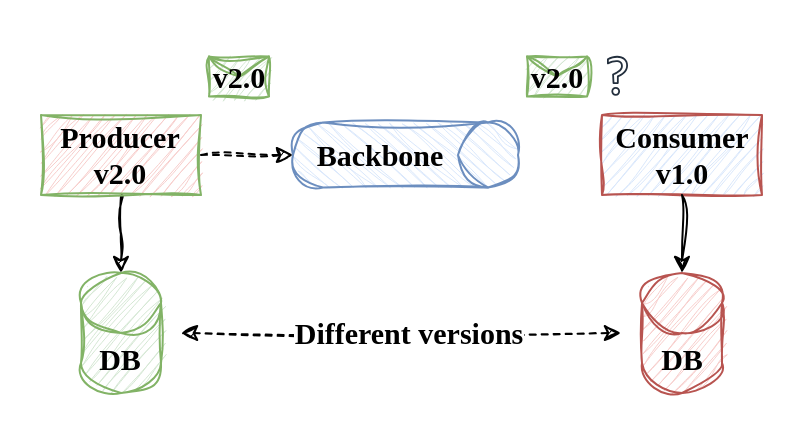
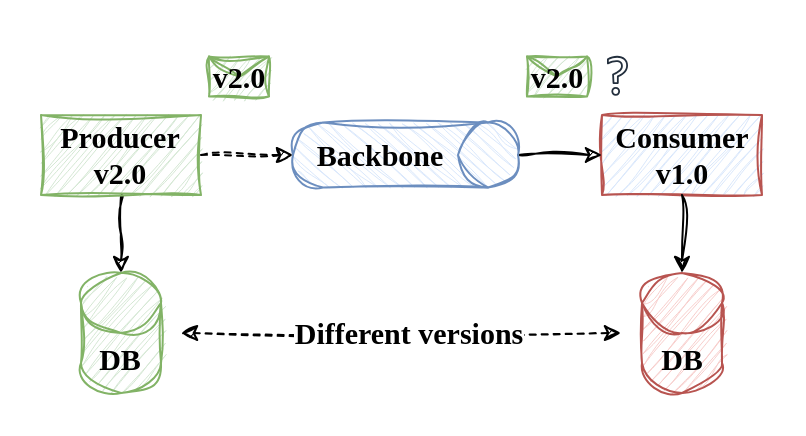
(121, 155) -> (121, 155)
none -> (553, 155)
